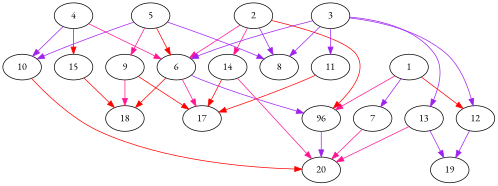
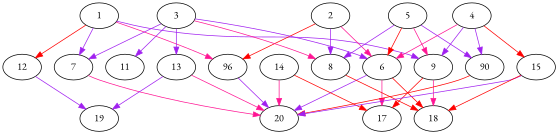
(244, 35) -> none
none -> (272, 37)
(307, 39) -> (235, 32)
none -> (455, 39)
(431, 43) -> (128, 40)
(22, 67) -> (485, 67)
none -> (377, 90)
(271, 93) -> none
(243, 95) -> (336, 90)
none -> (419, 95)
